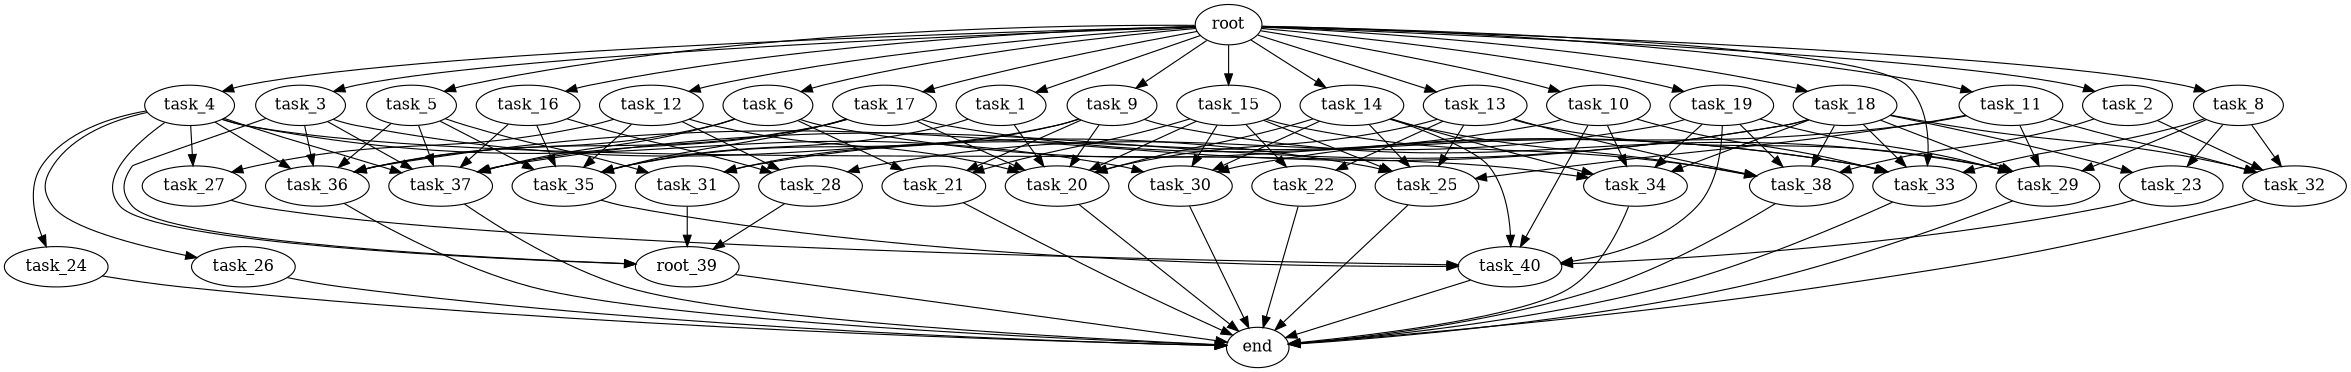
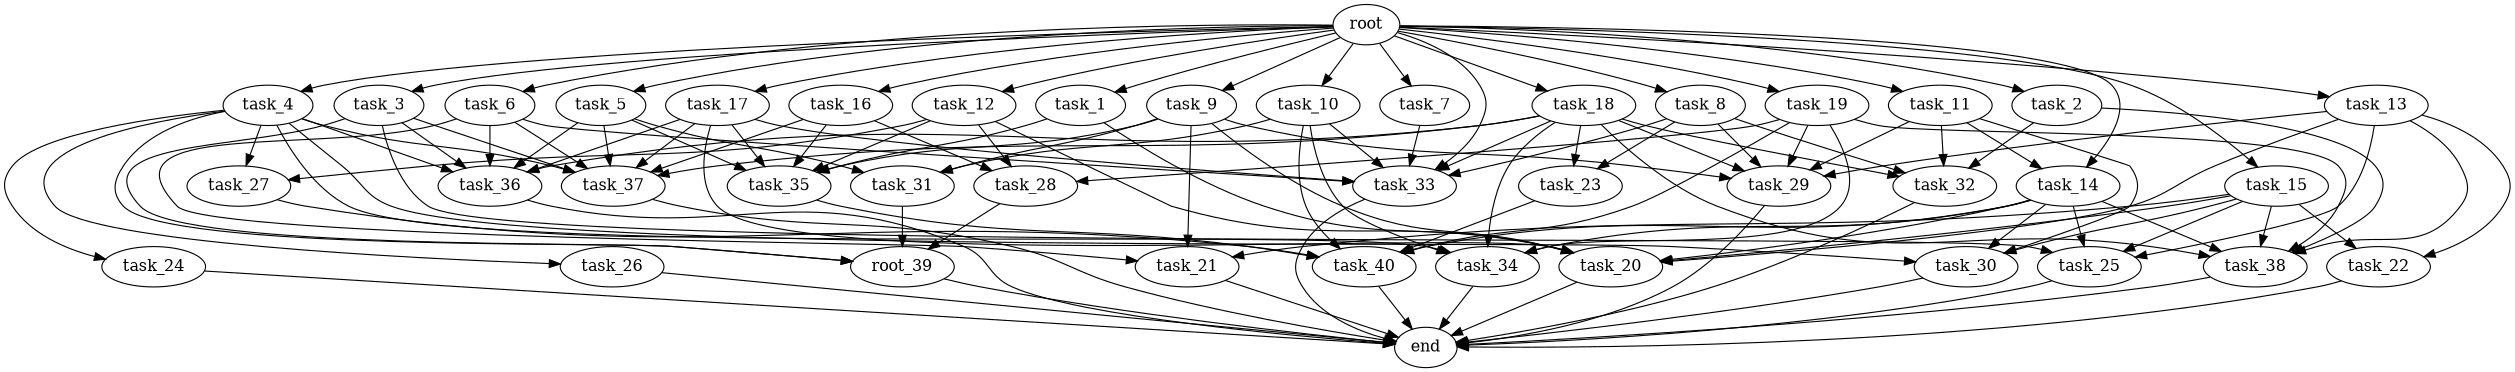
none -> (1425, 105)
(1691, 152) -> (1996, 141)
